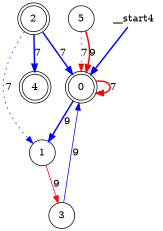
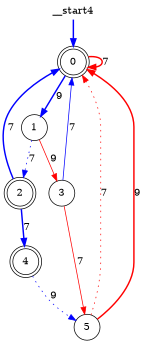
(3, 86) -> (28, 155)
(76, 153) -> (73, 128)
none -> (74, 257)
none -> (48, 299)
